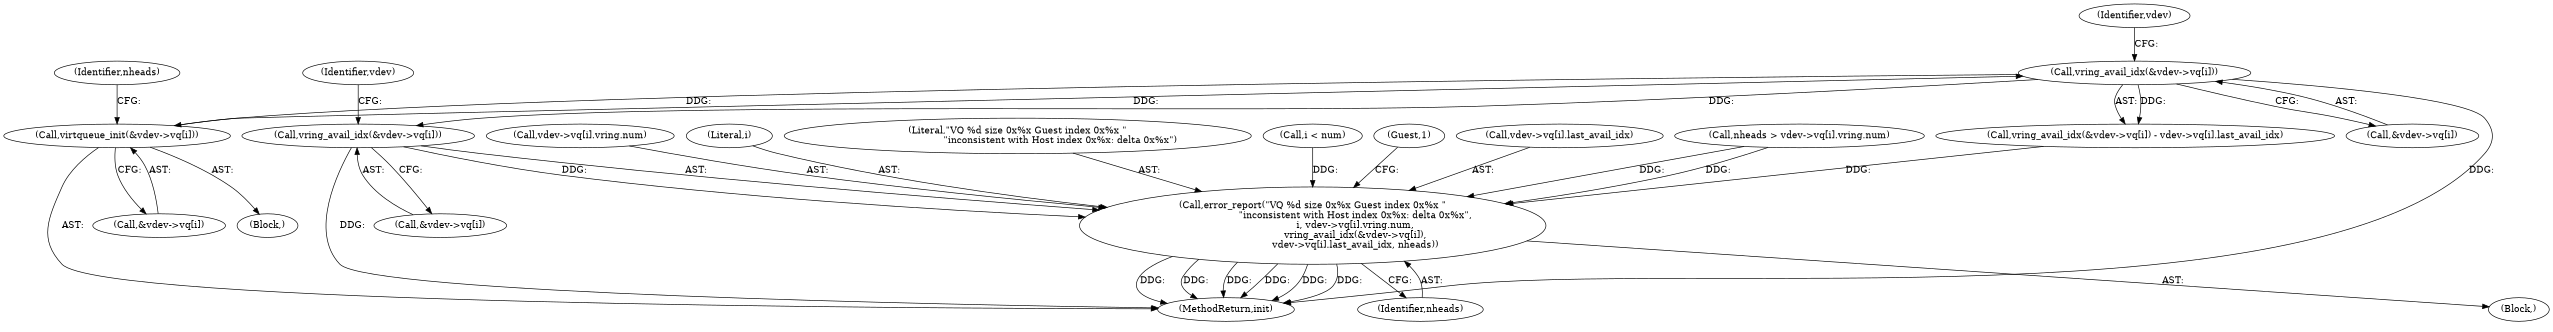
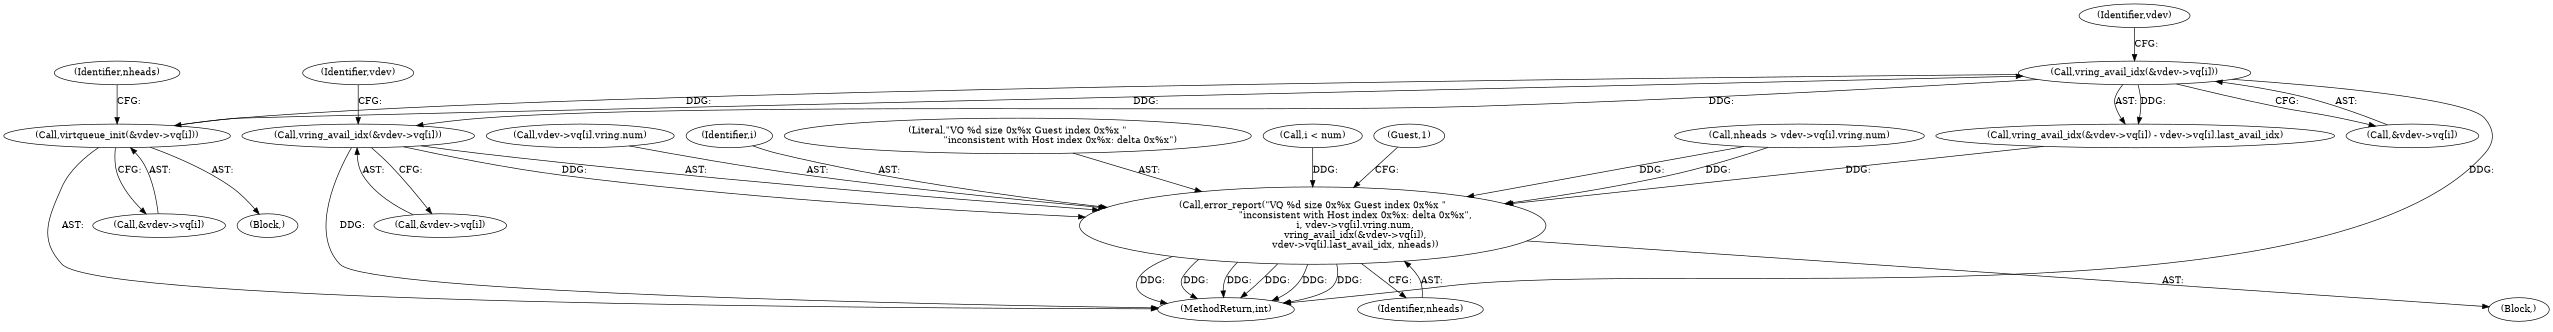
(729, 136) -> (729, 136)
(1560, 136) -> none
(1226, 309) -> (1226, 309)
